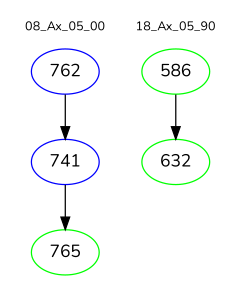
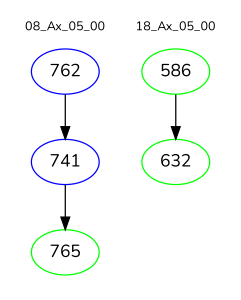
(176, 27) -> (176, 27)
